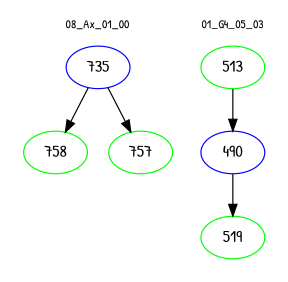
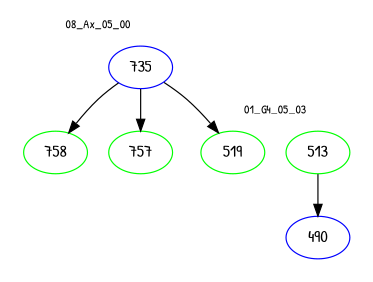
(98, 25) -> (98, 25)
(233, 189) -> (199, 111)
